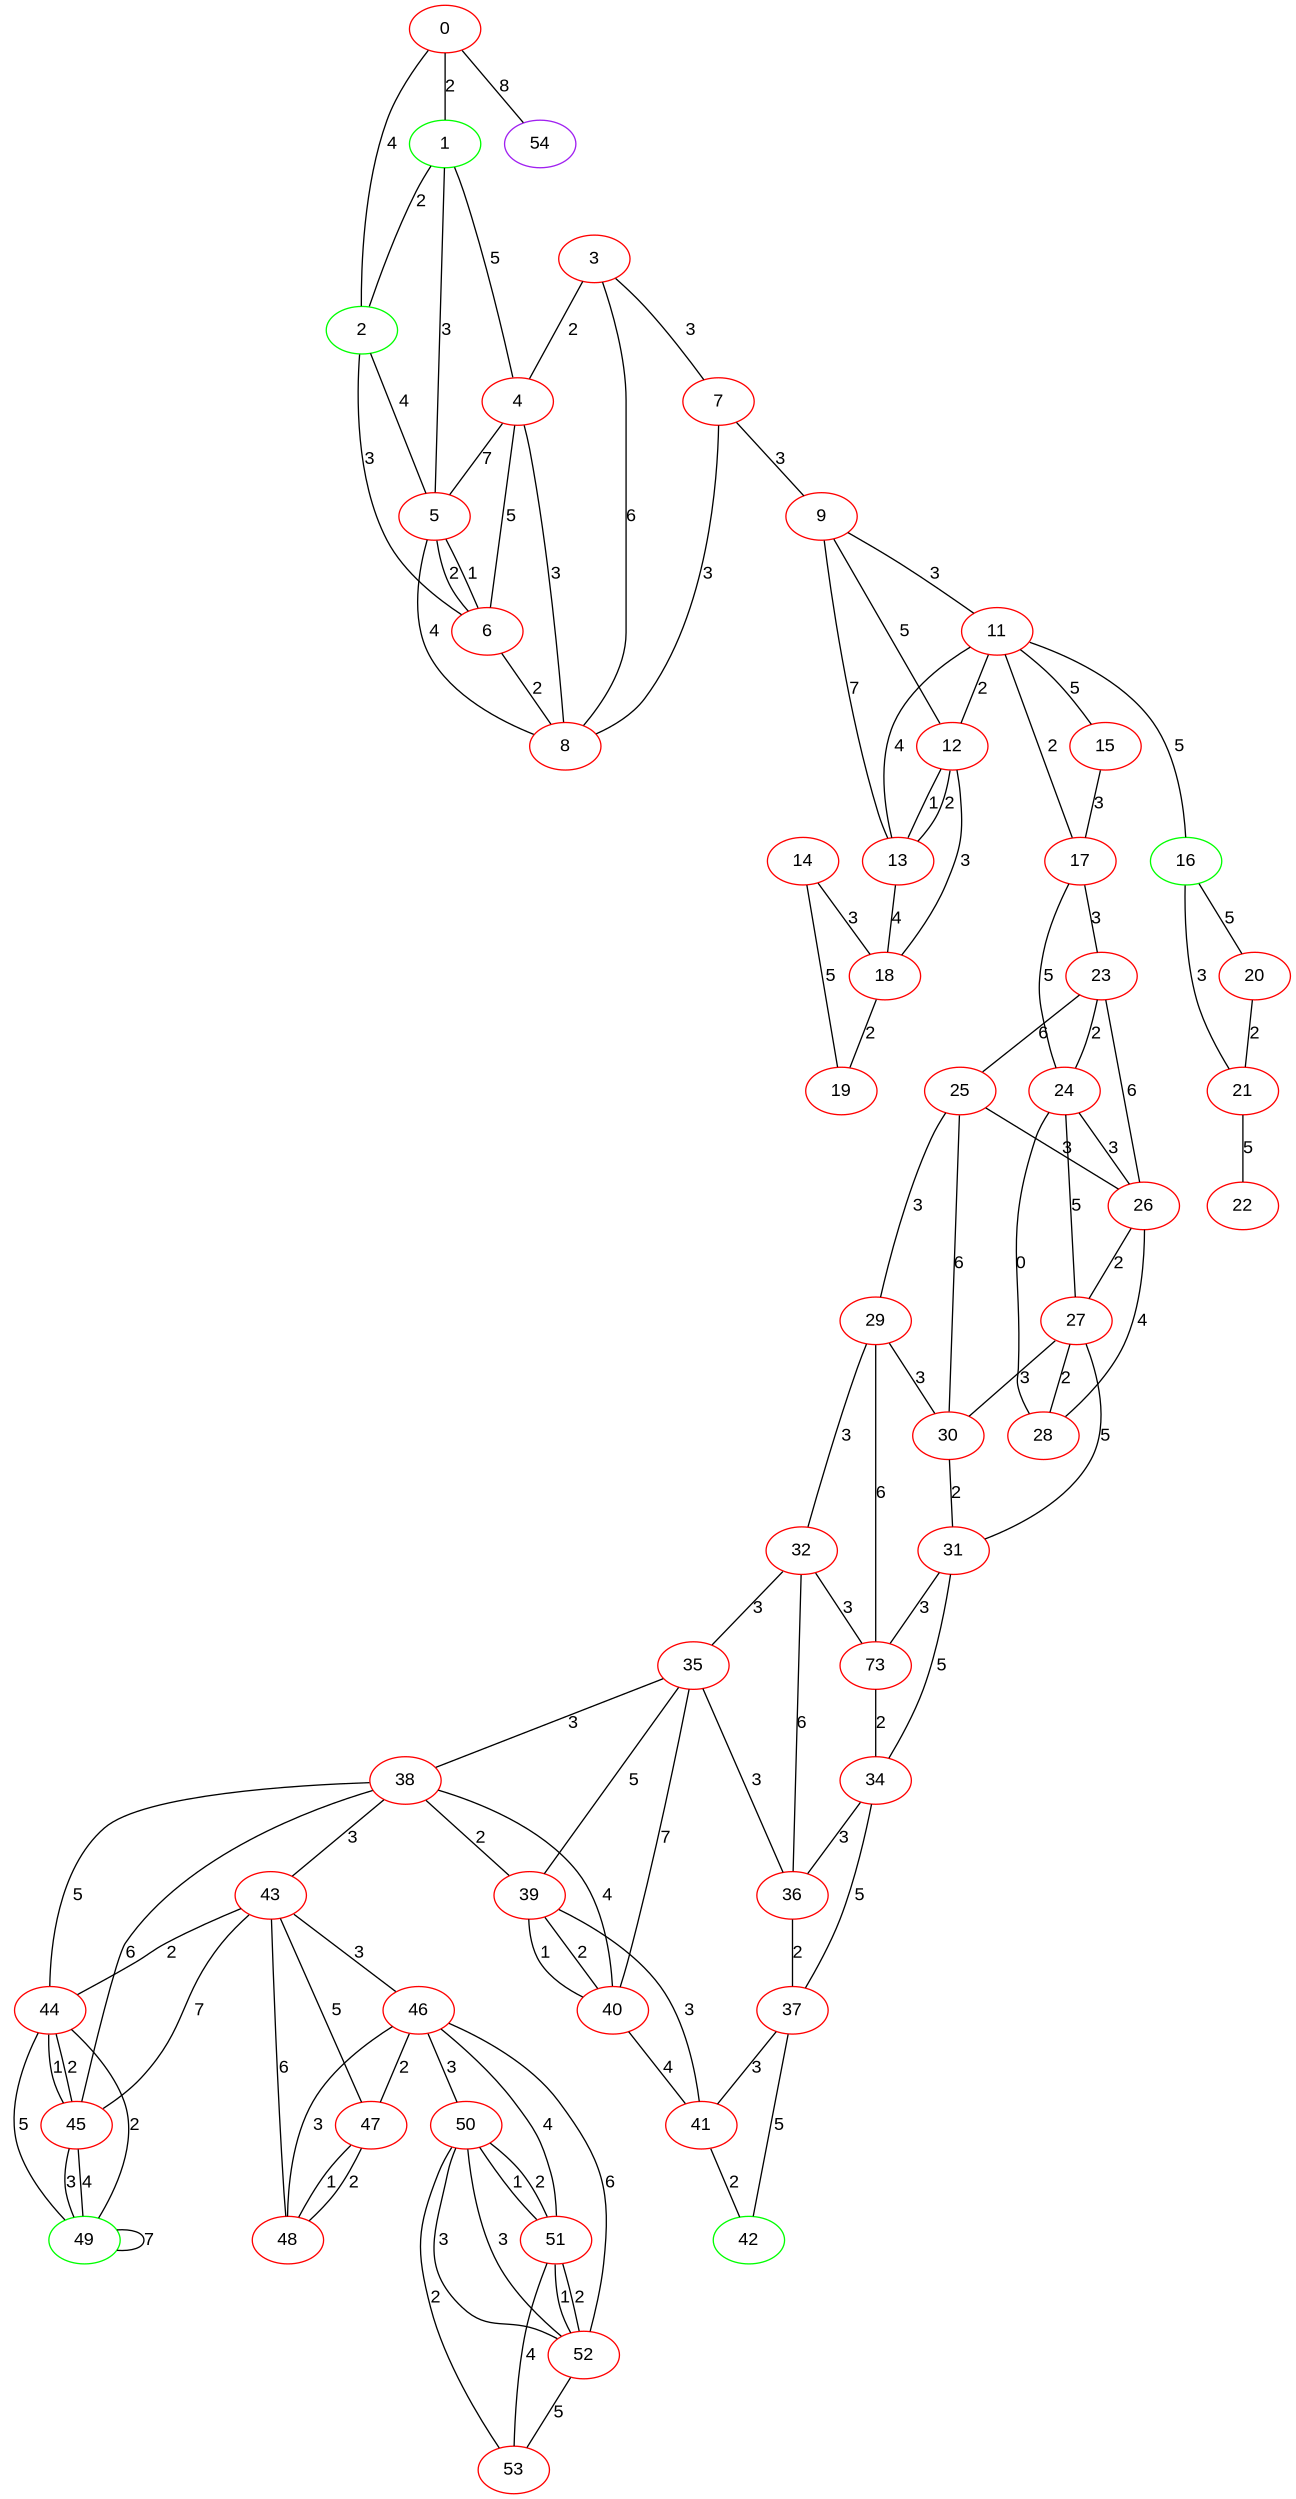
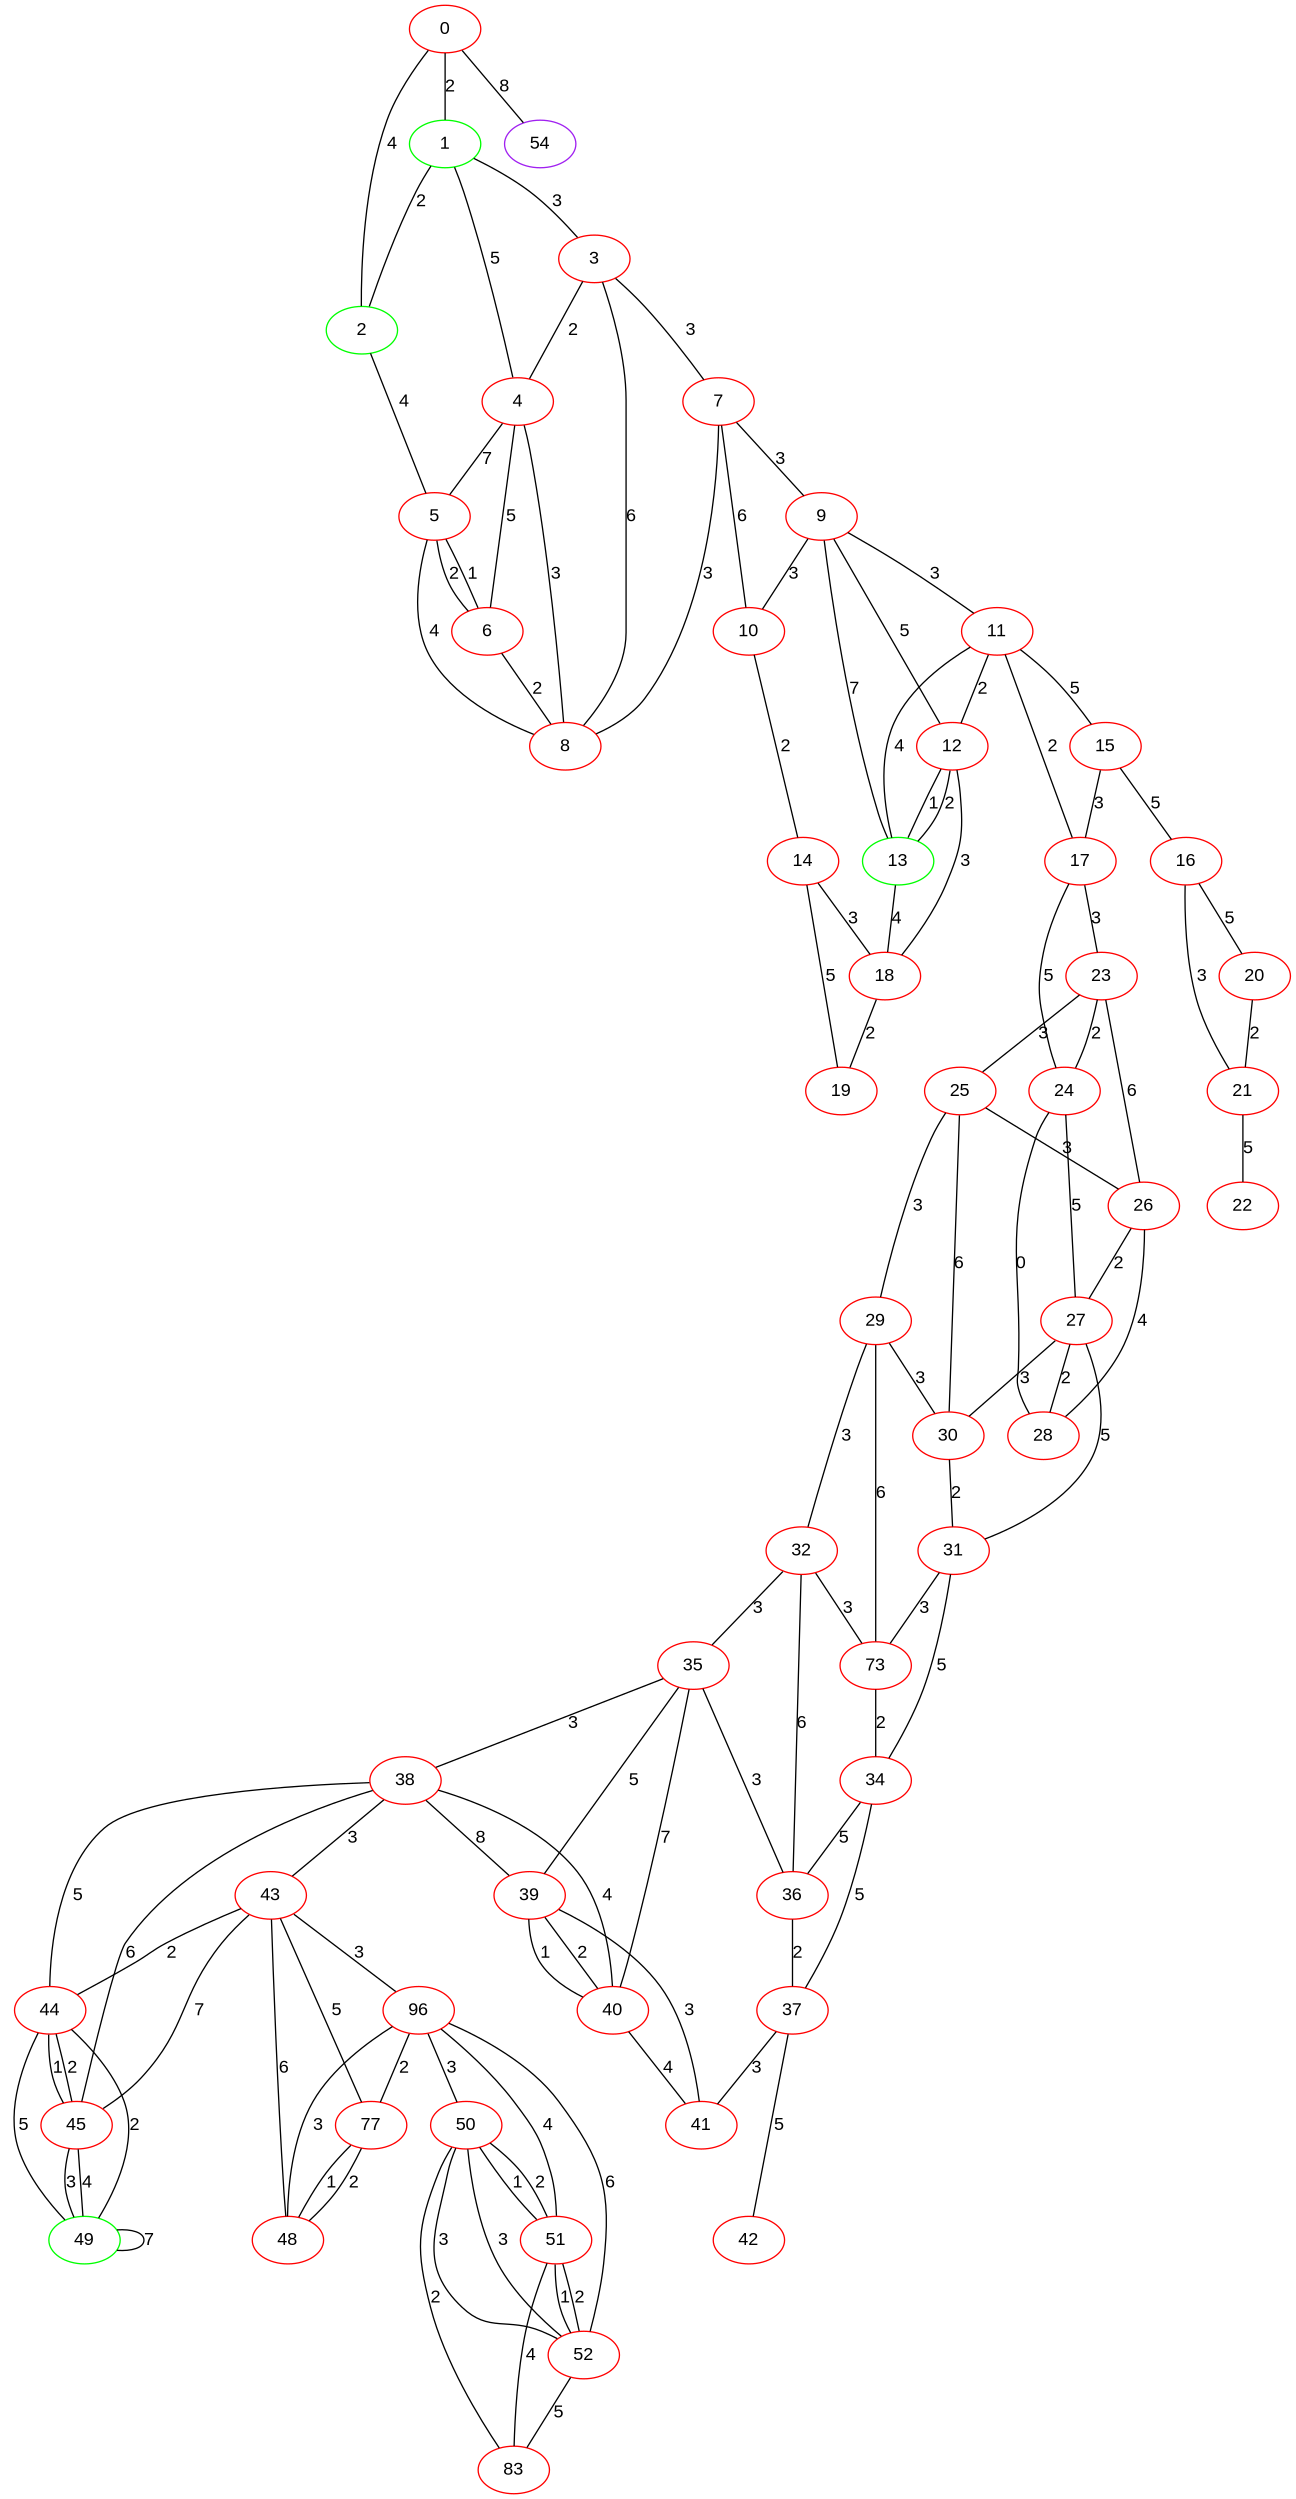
(440, 330) -> (530, 192)
(372, 501) -> none
none -> (749, 631)
(1144, 711) -> (1146, 804)
(898, 861) -> (898, 861)
(1186, 861) -> (1186, 861)
(1043, 1034) -> (1043, 1034)
(1104, 1149) -> none
(481, 1838) -> (481, 1838)
(844, 1838) -> (844, 1838)
(419, 2010) -> (419, 2010)
(371, 2125) -> (371, 2125)
(725, 2183) -> none
(749, 2240) -> (749, 2240)
(514, 2470) -> (514, 2470)
